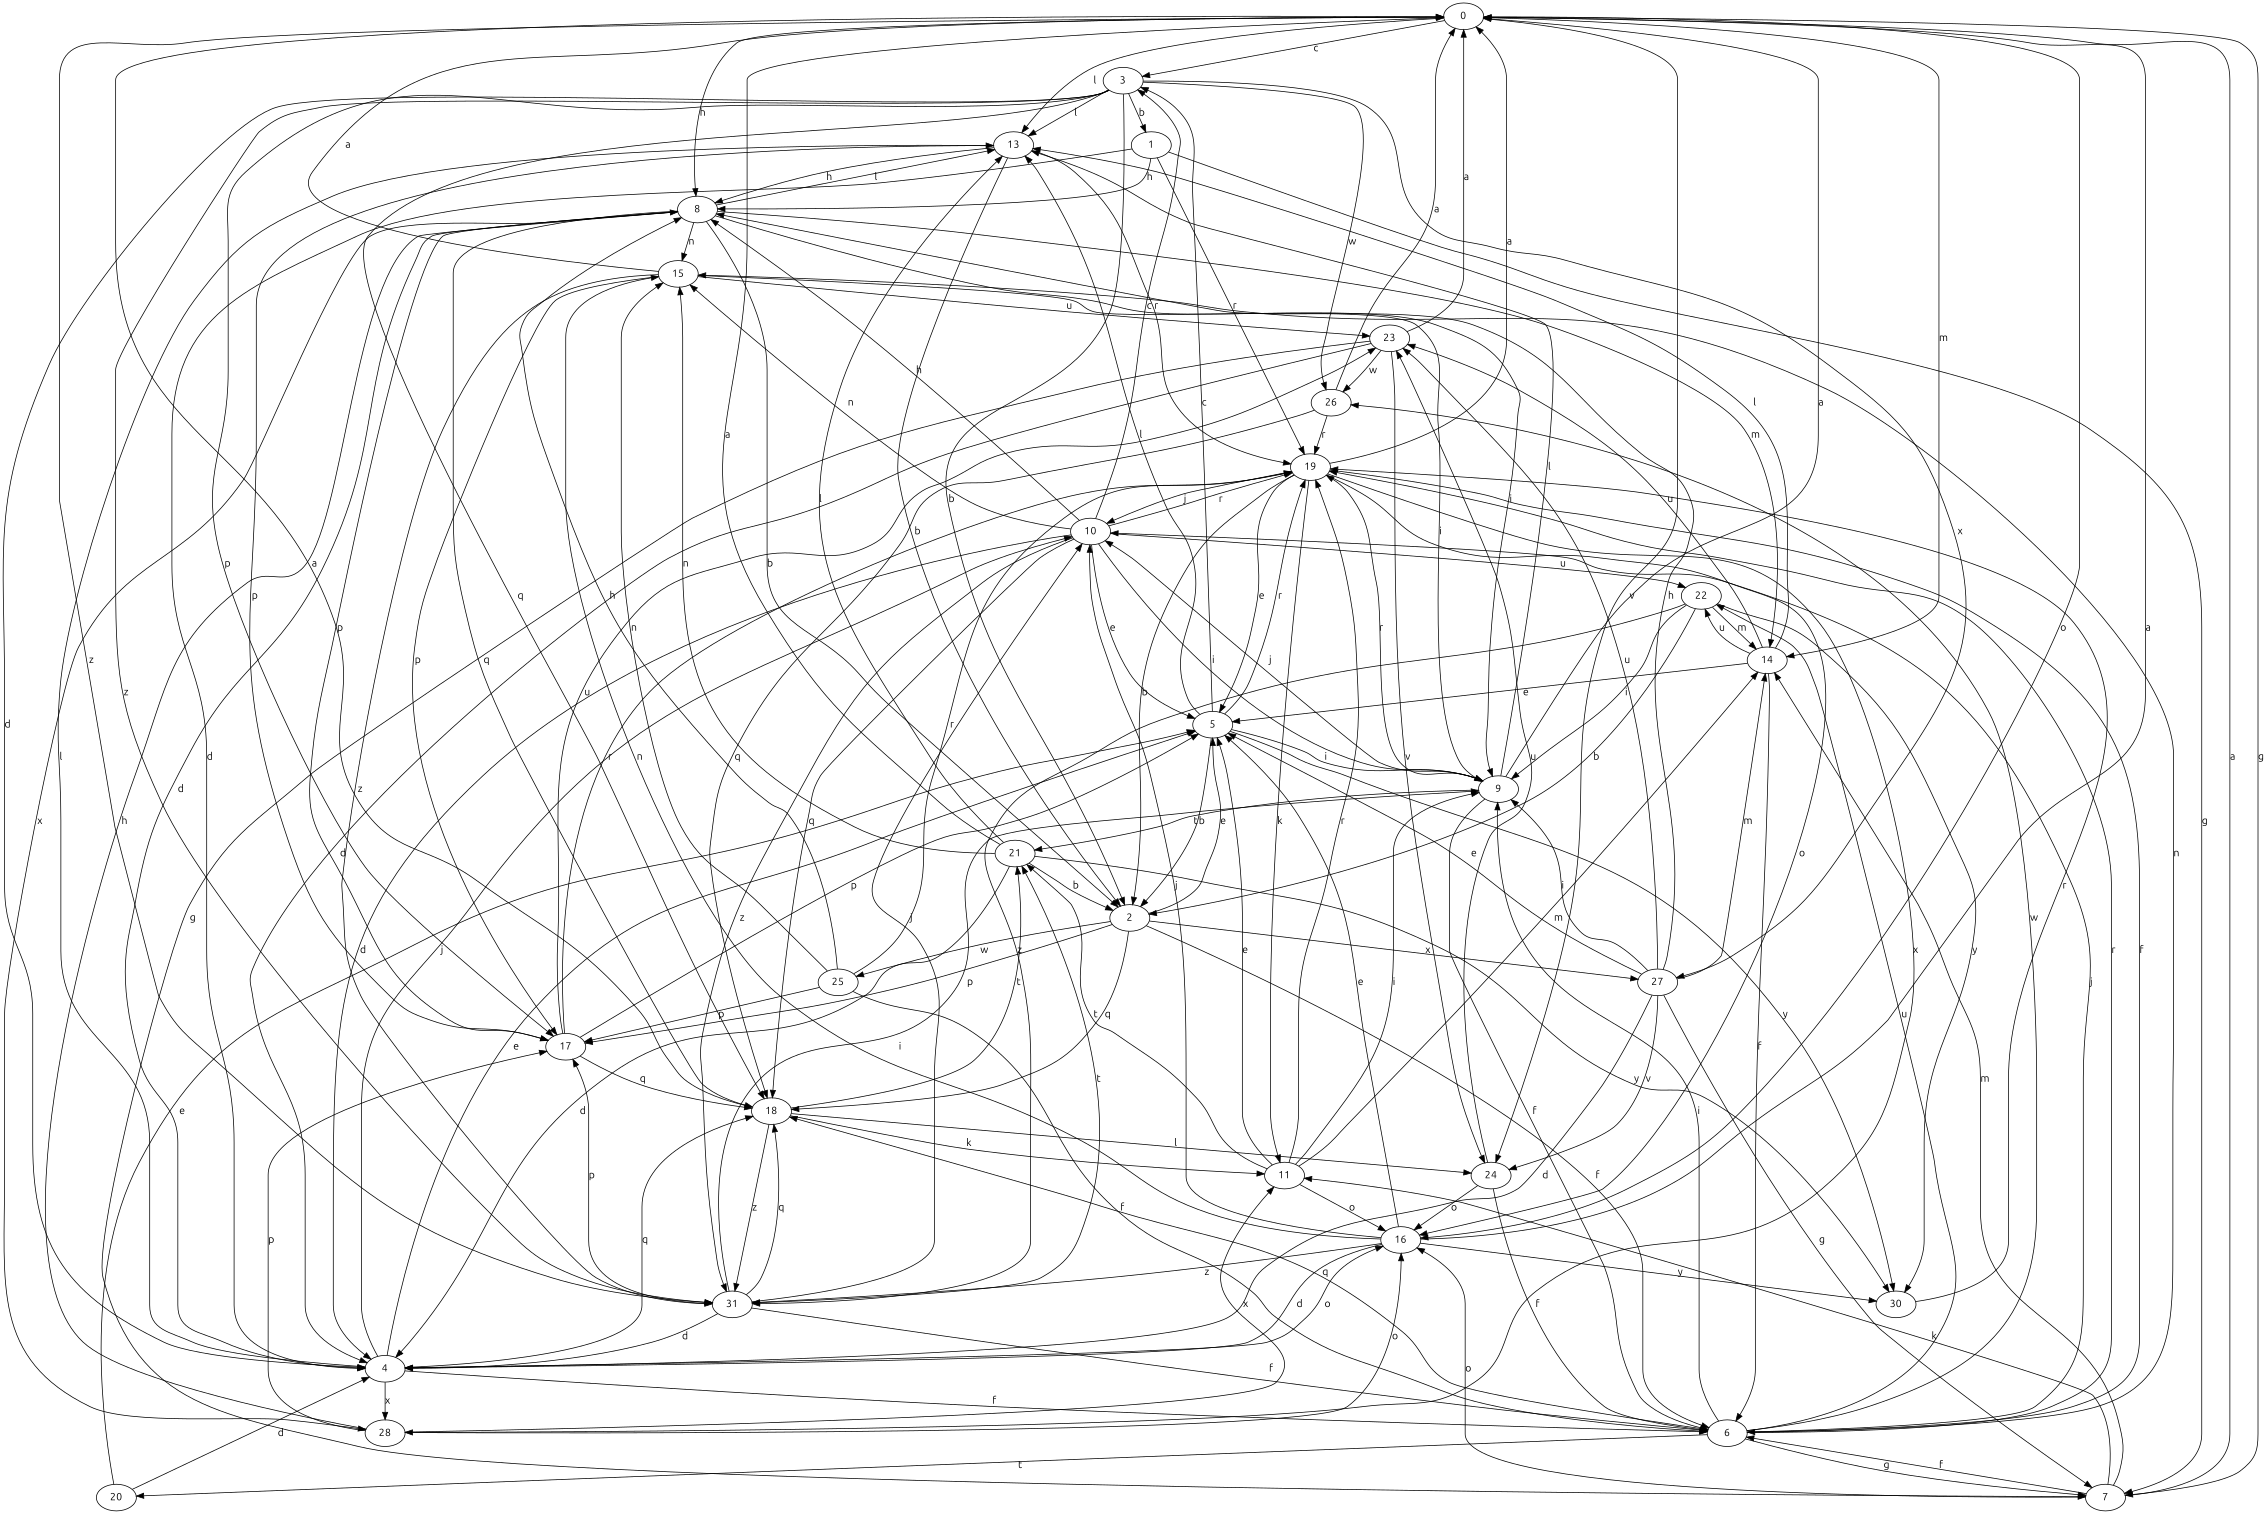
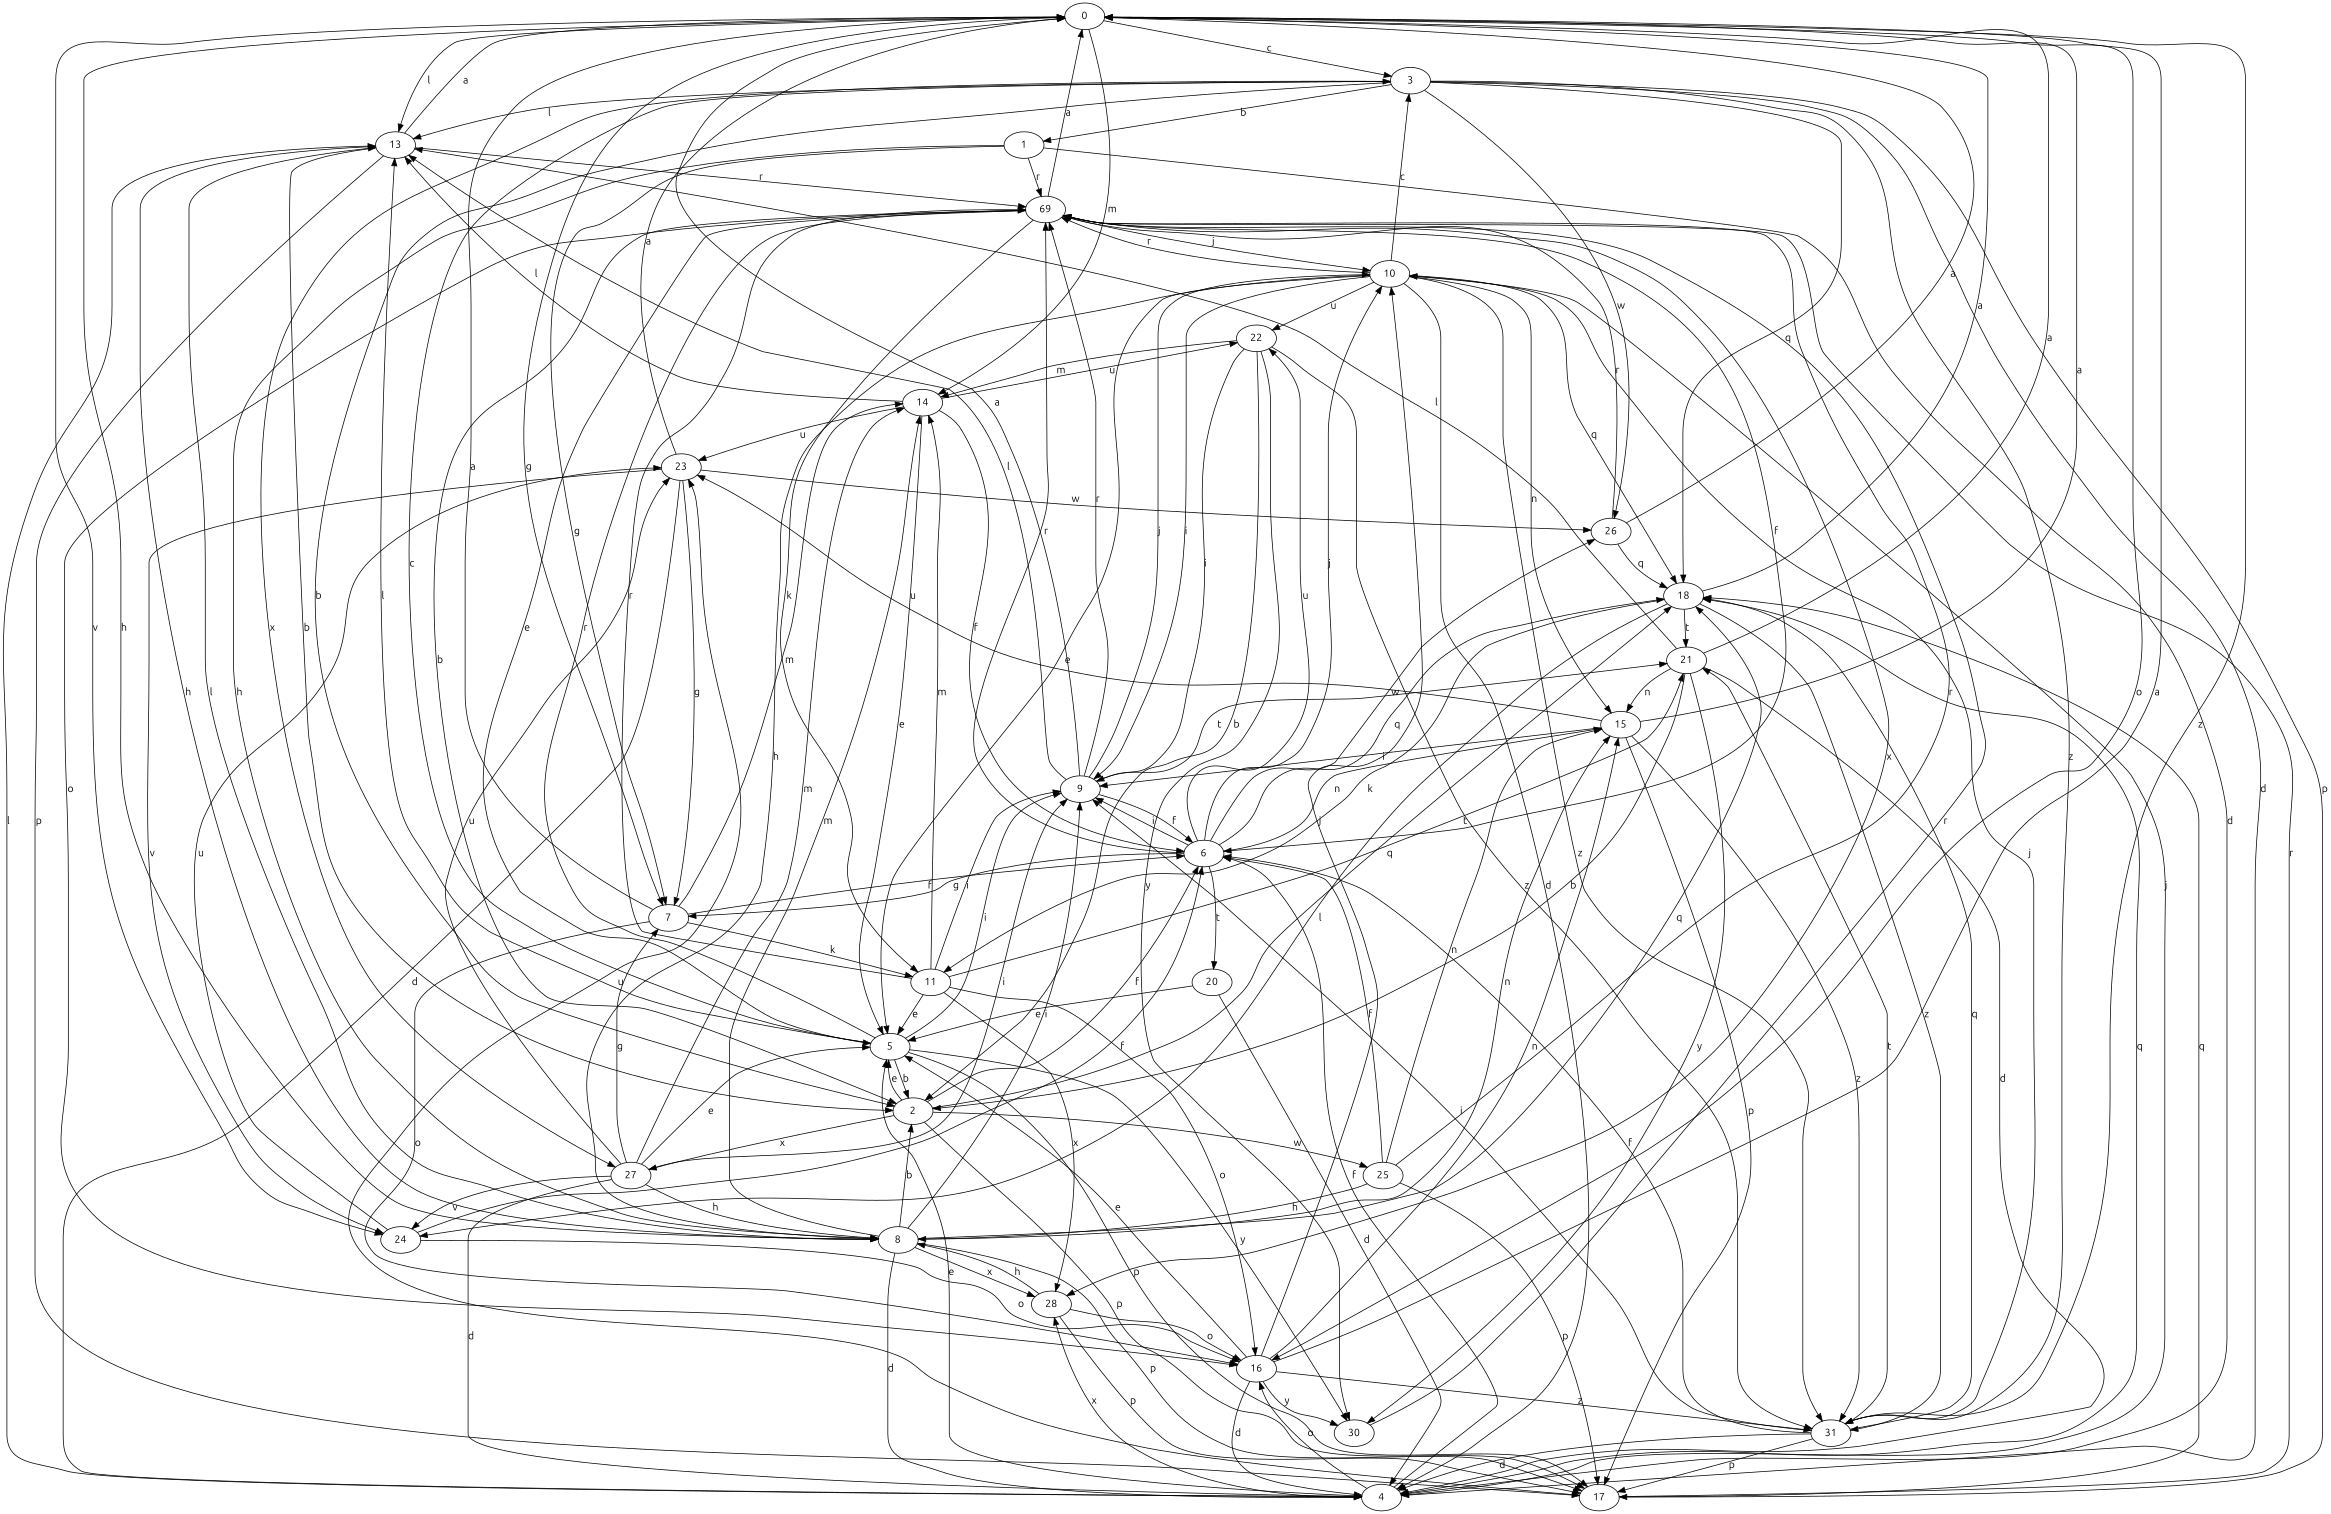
none -> (711, 23)
(1310, 467) -> (1045, 209)
(862, 875) -> (1227, 1380)
(957, 1415) -> (1066, 1111)
